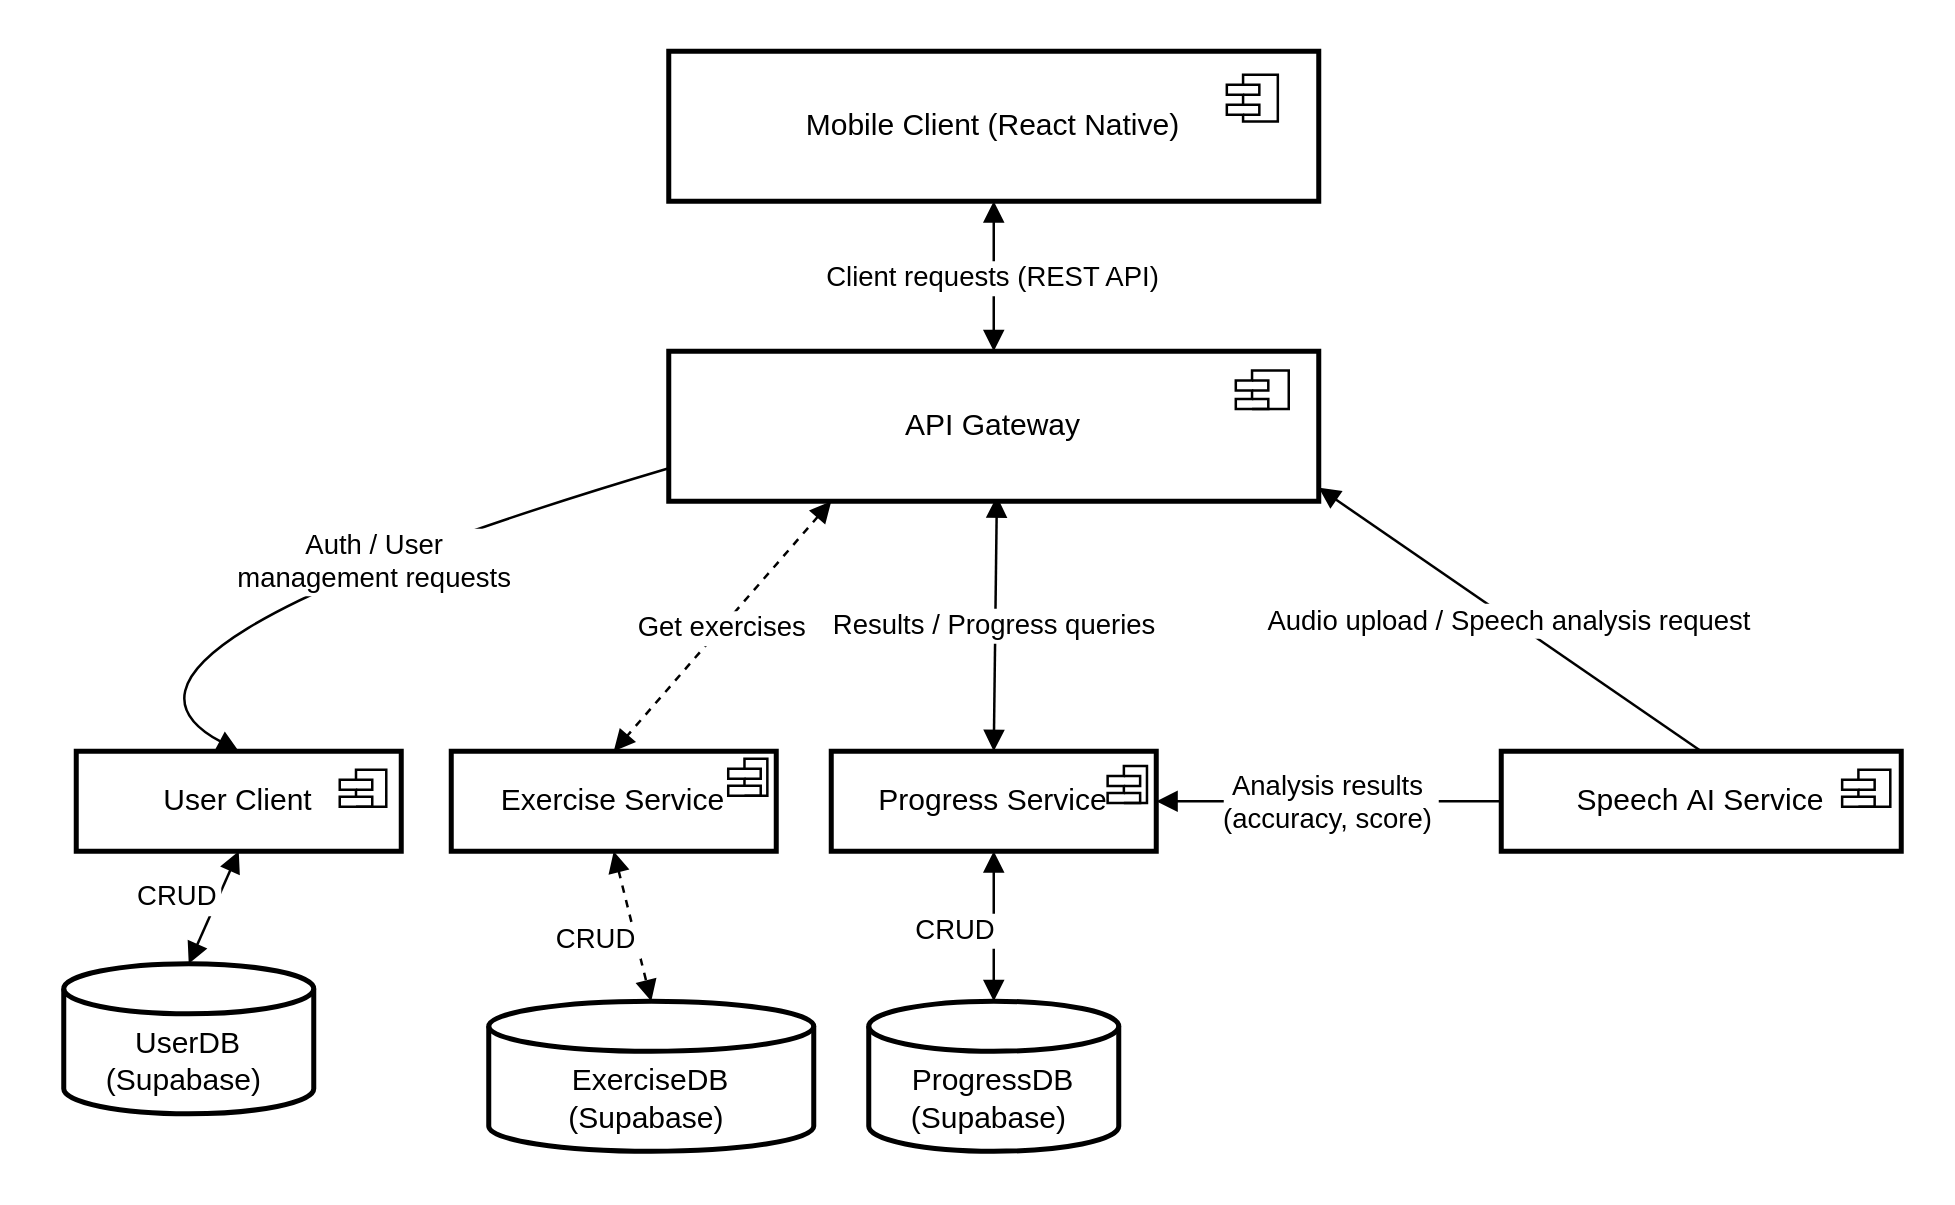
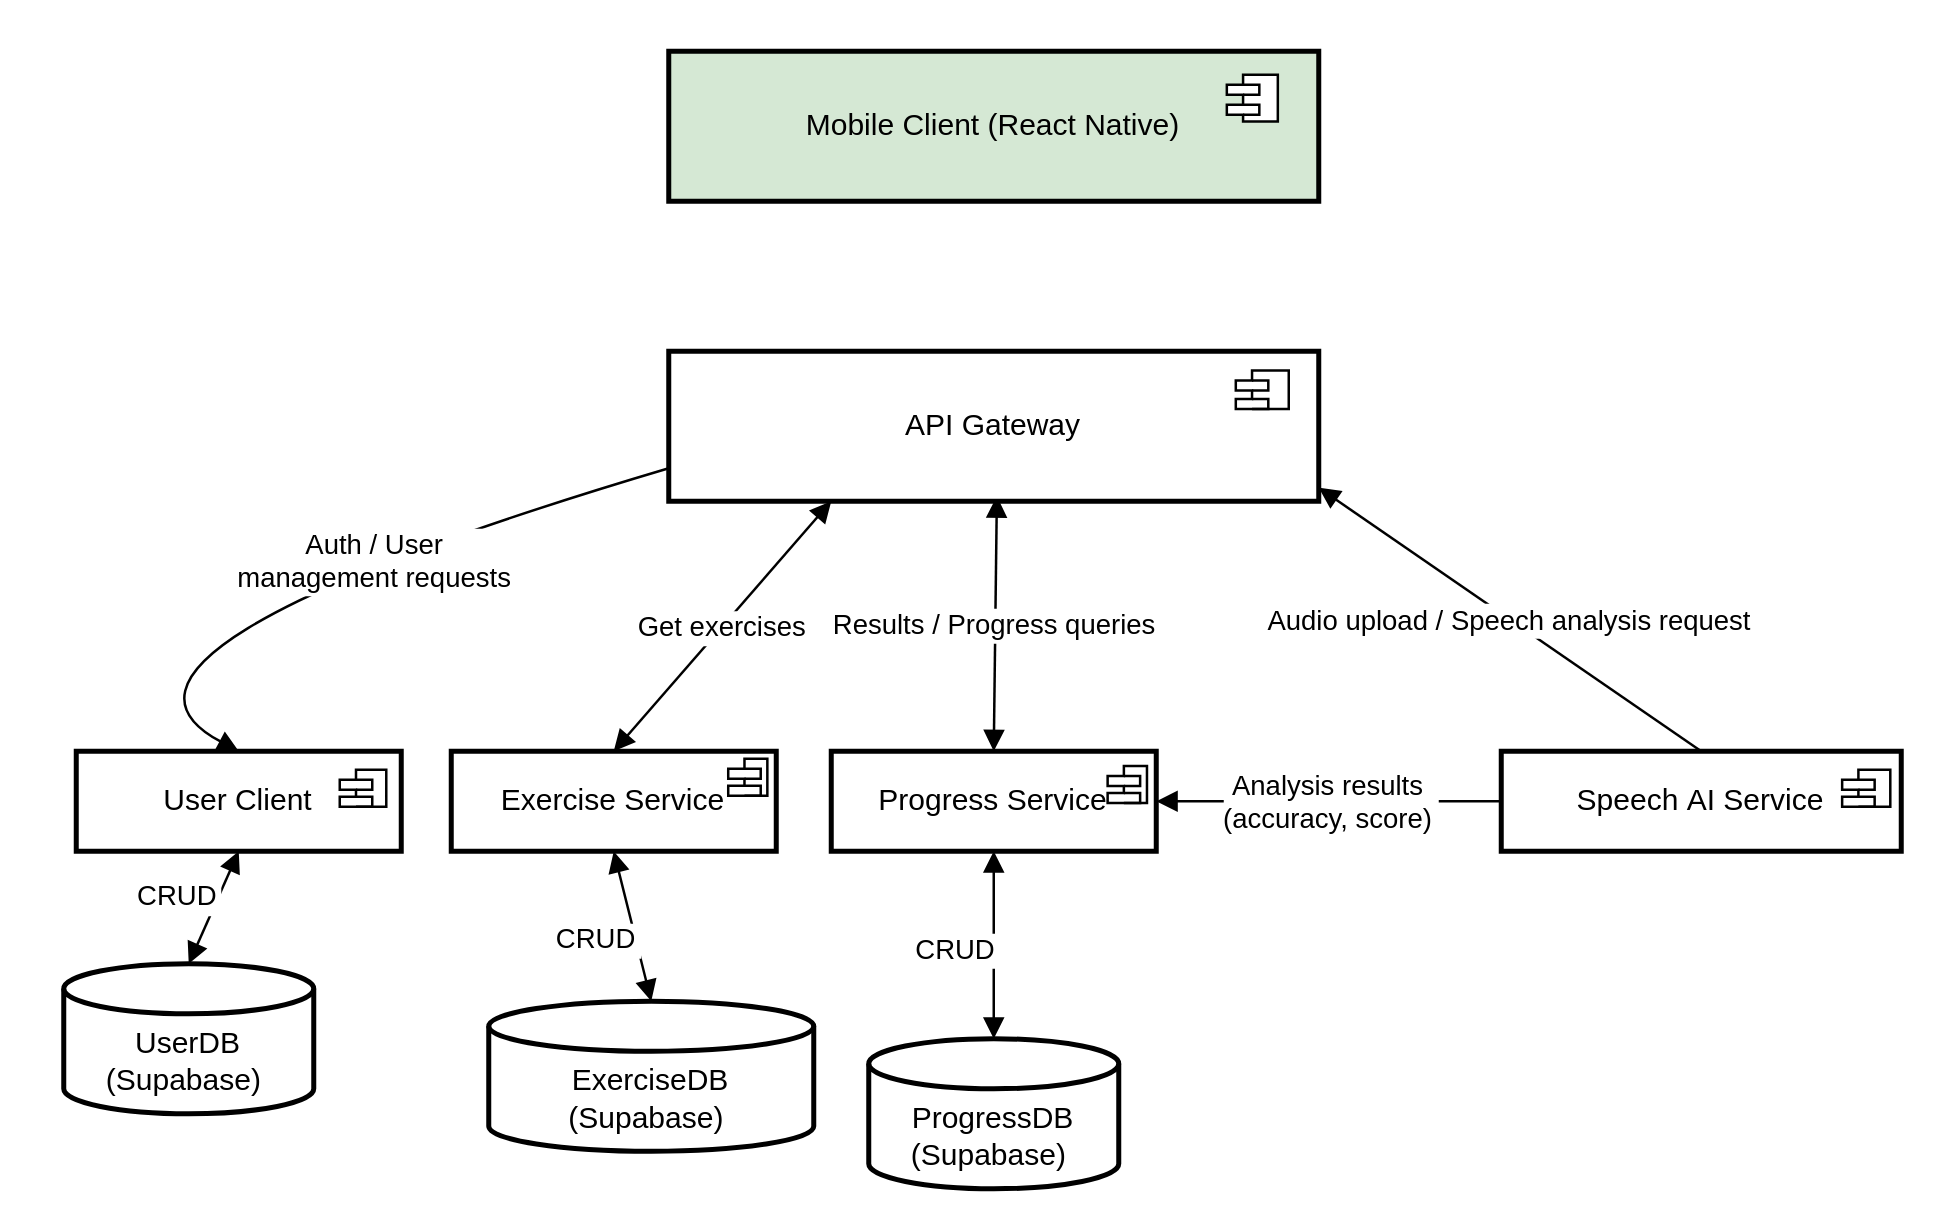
(994, 126) -> (994, 126)
(994, 276) -> none
(669, 688) -> (669, 688)
(626, 900) -> (626, 900)
(994, 1076) -> (994, 1114)
